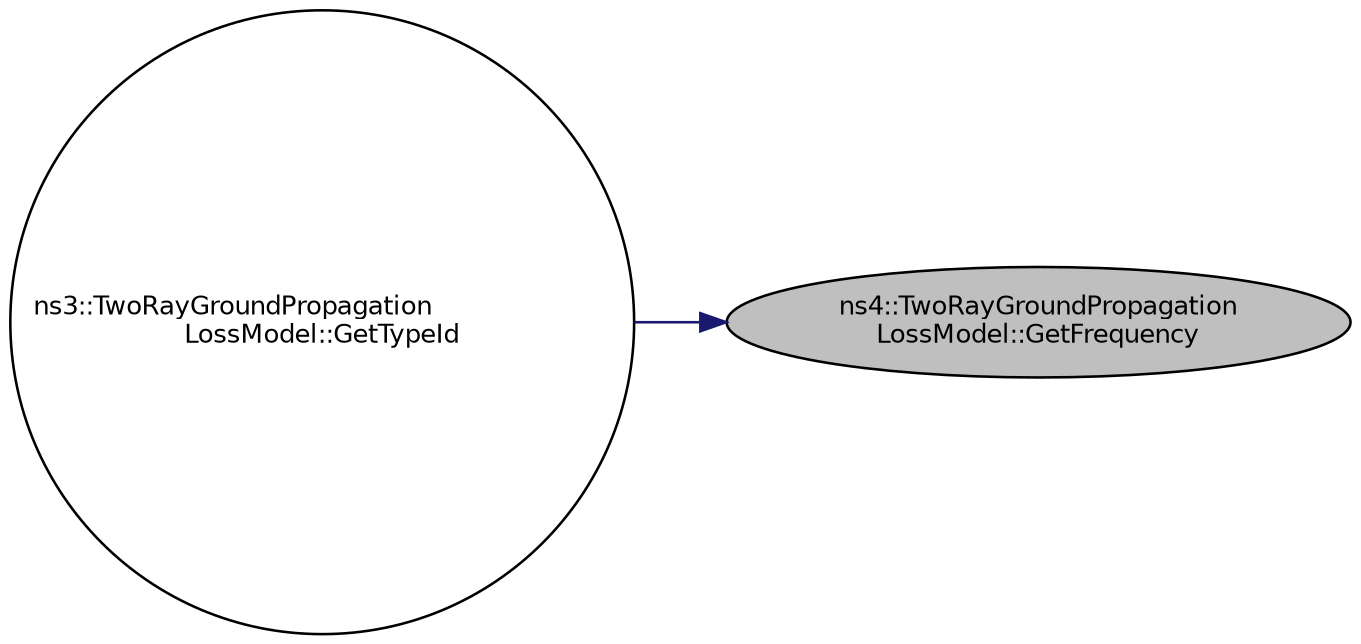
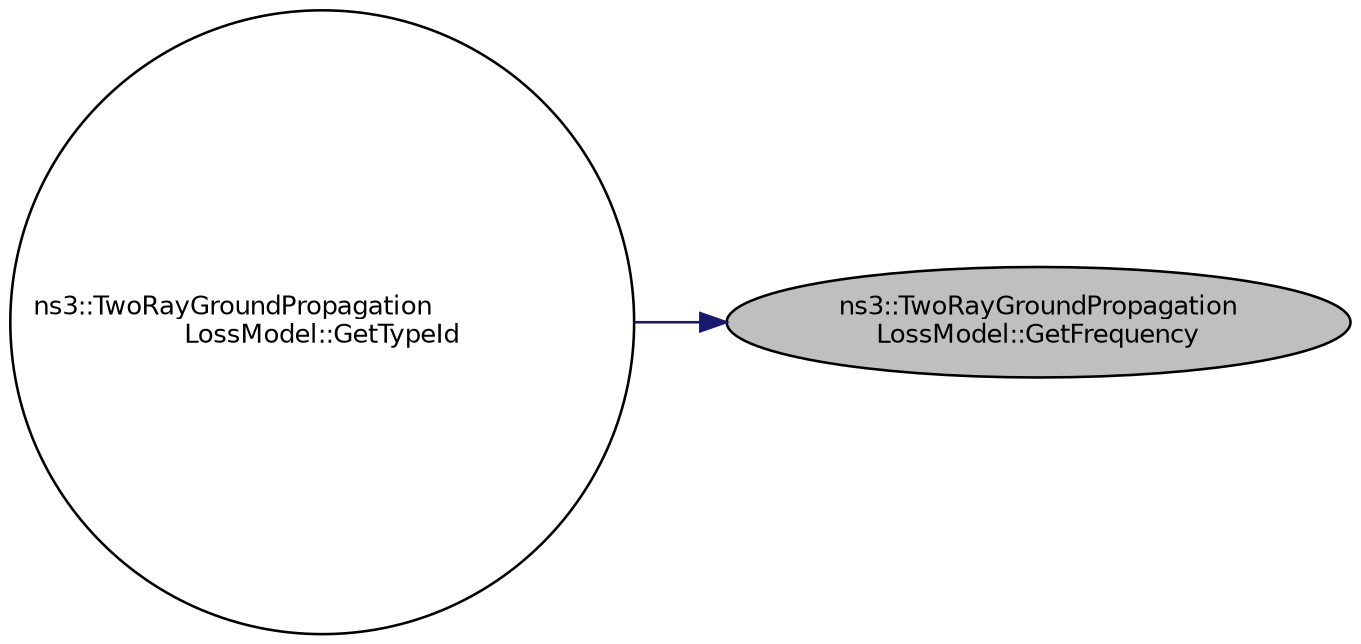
(1039, 322) -> (1039, 322)
